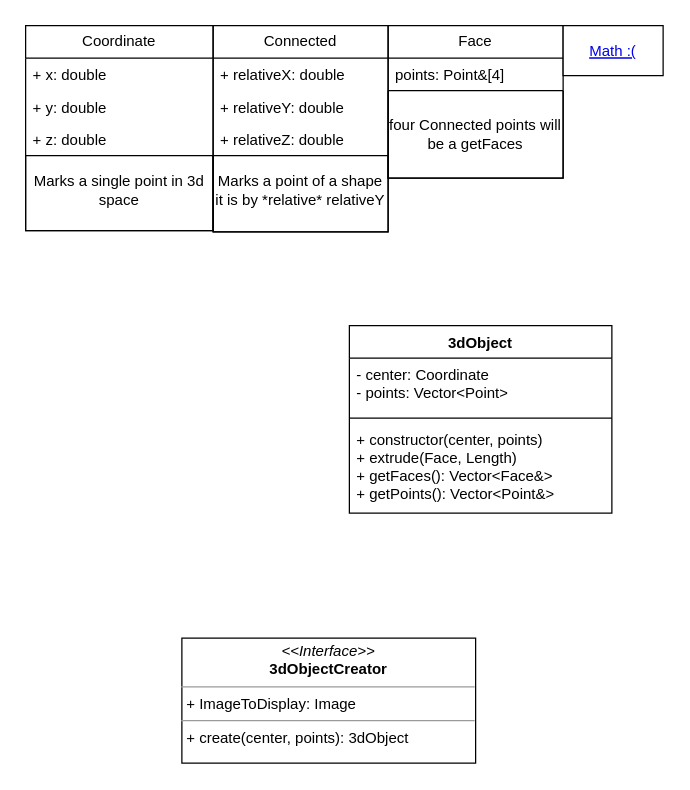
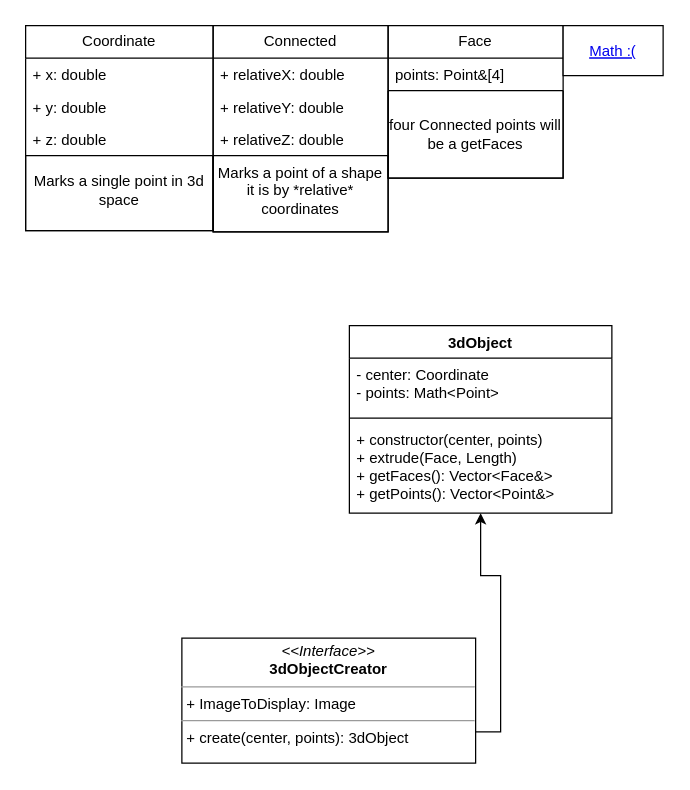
(301, 191) -> (301, 191)
(444, 385) -> (435, 385)
none -> (501, 630)
